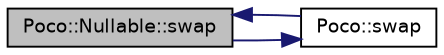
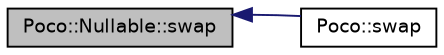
(257, 40) -> none
